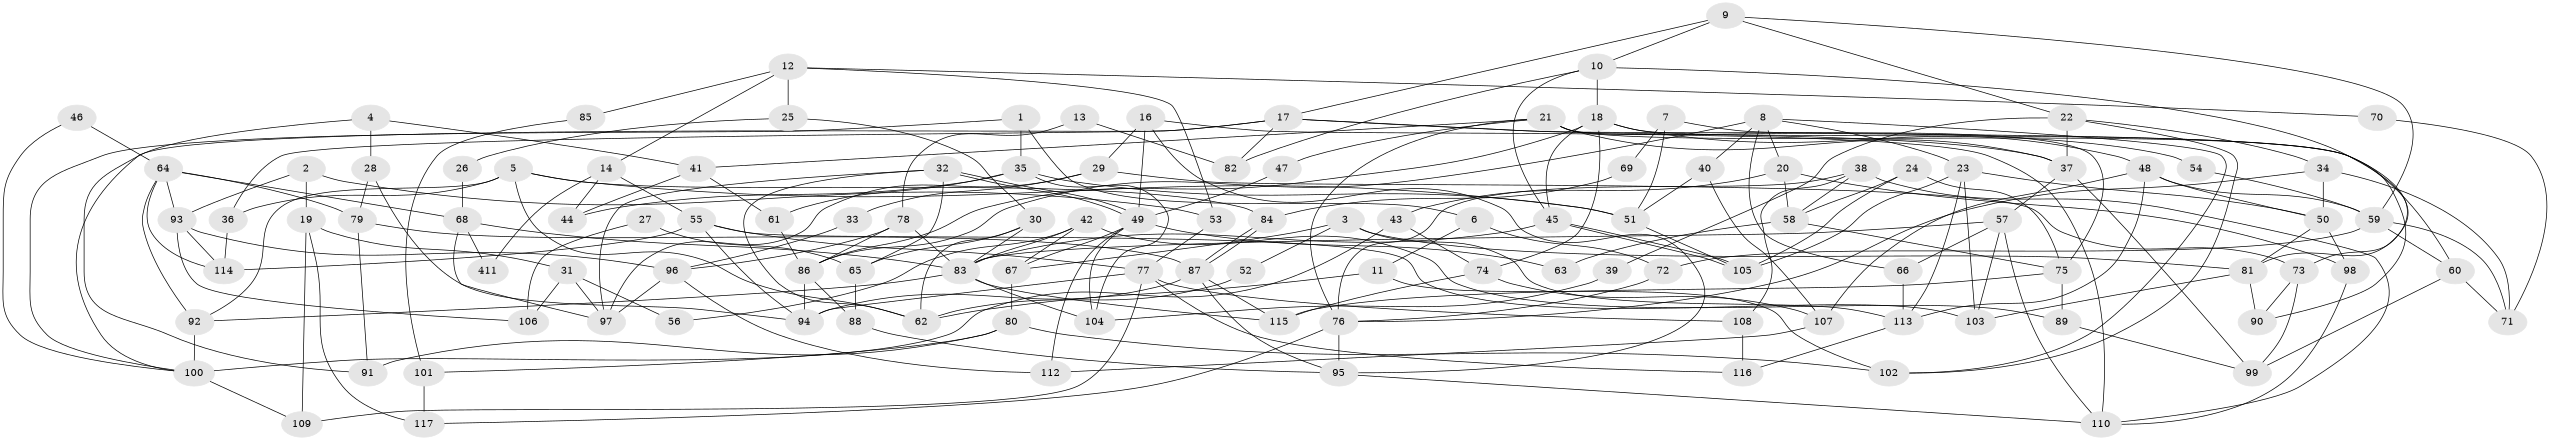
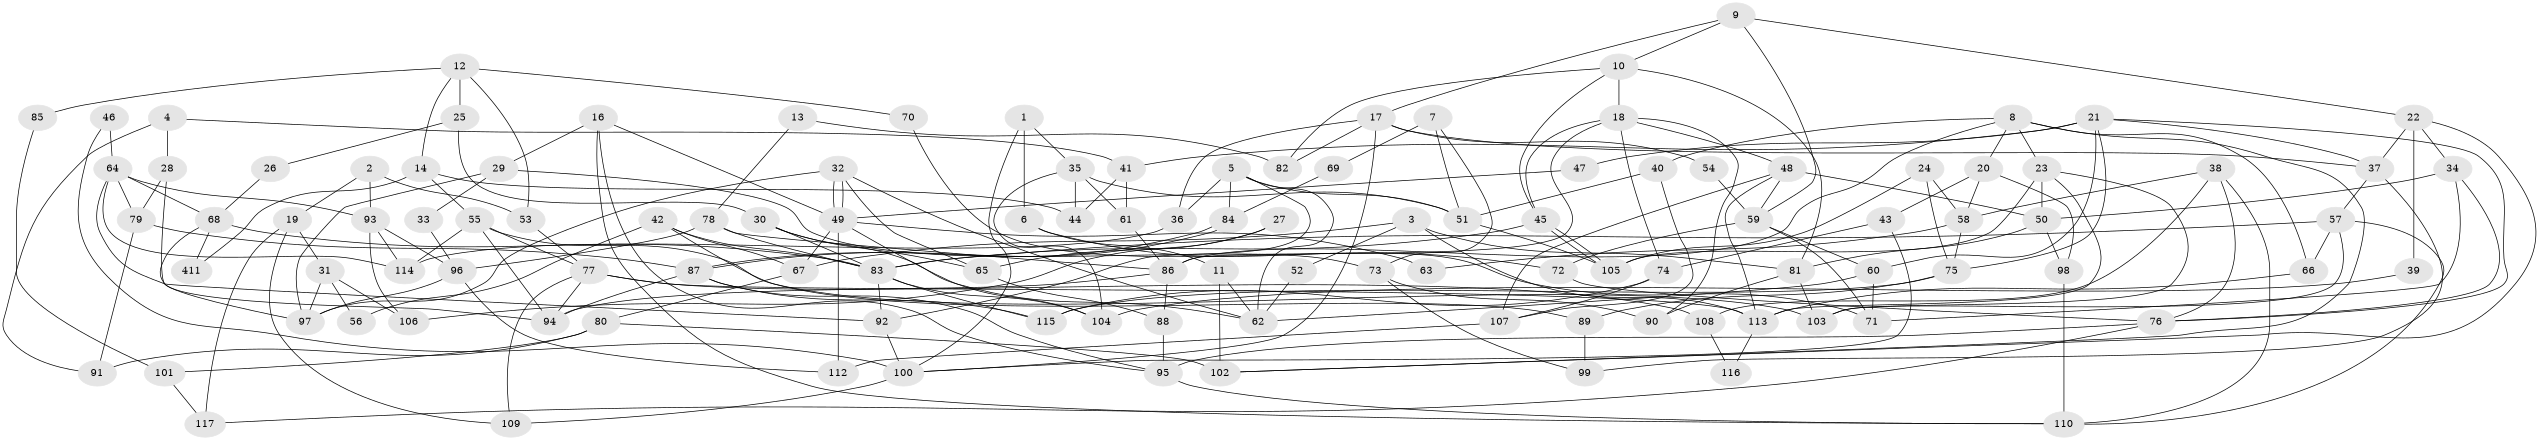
(2354, 322) -> (1451, 310)
(1431, 359) -> (1176, 290)
